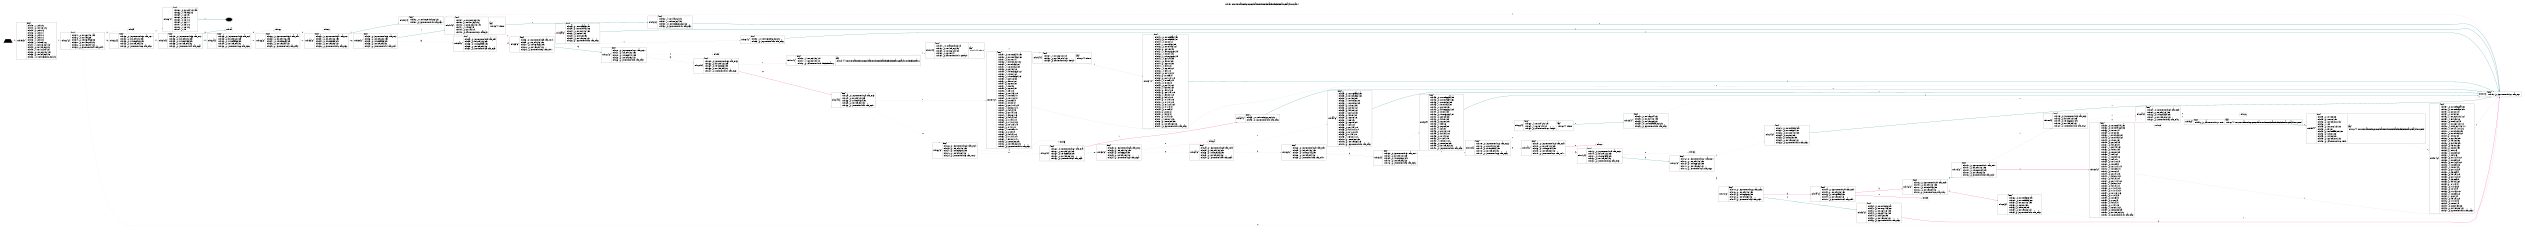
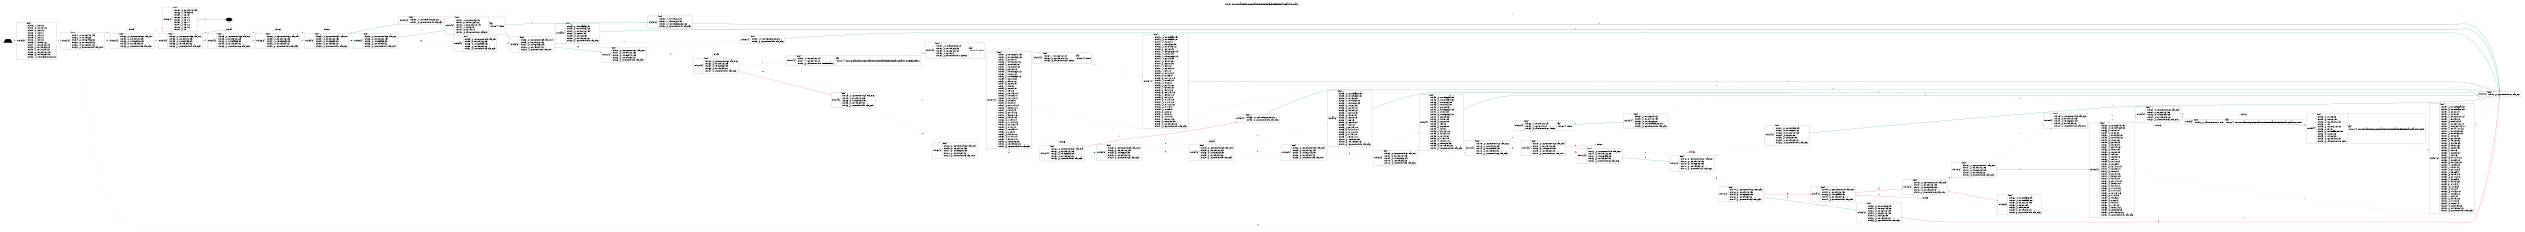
(670, 60) -> none
